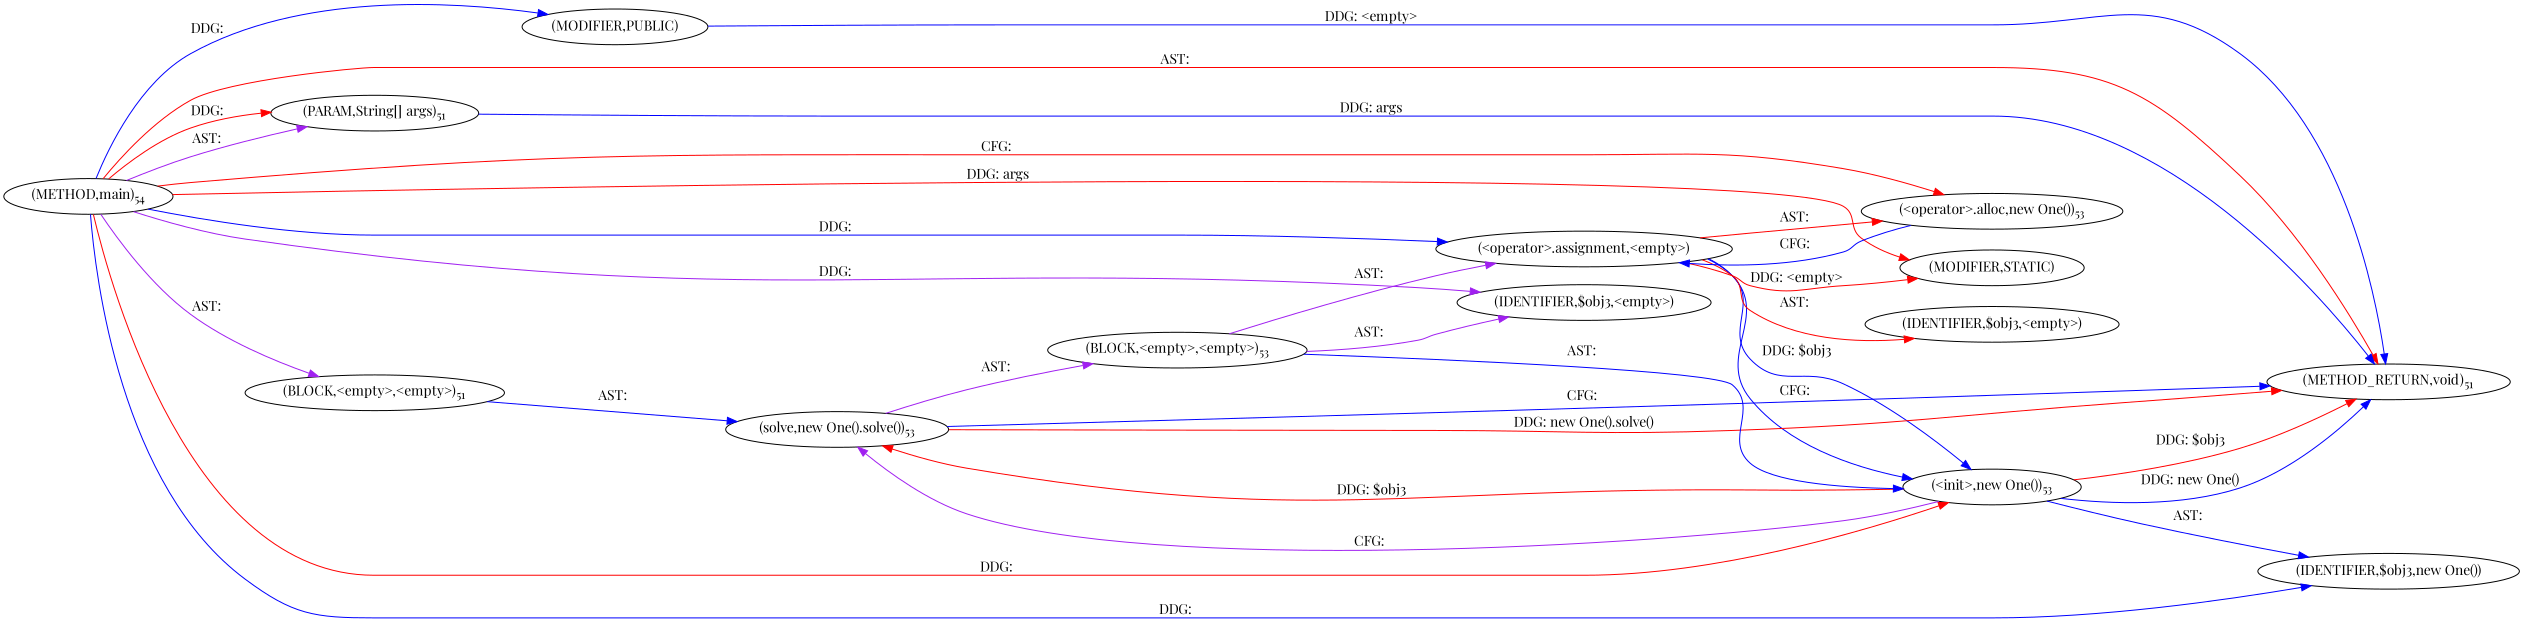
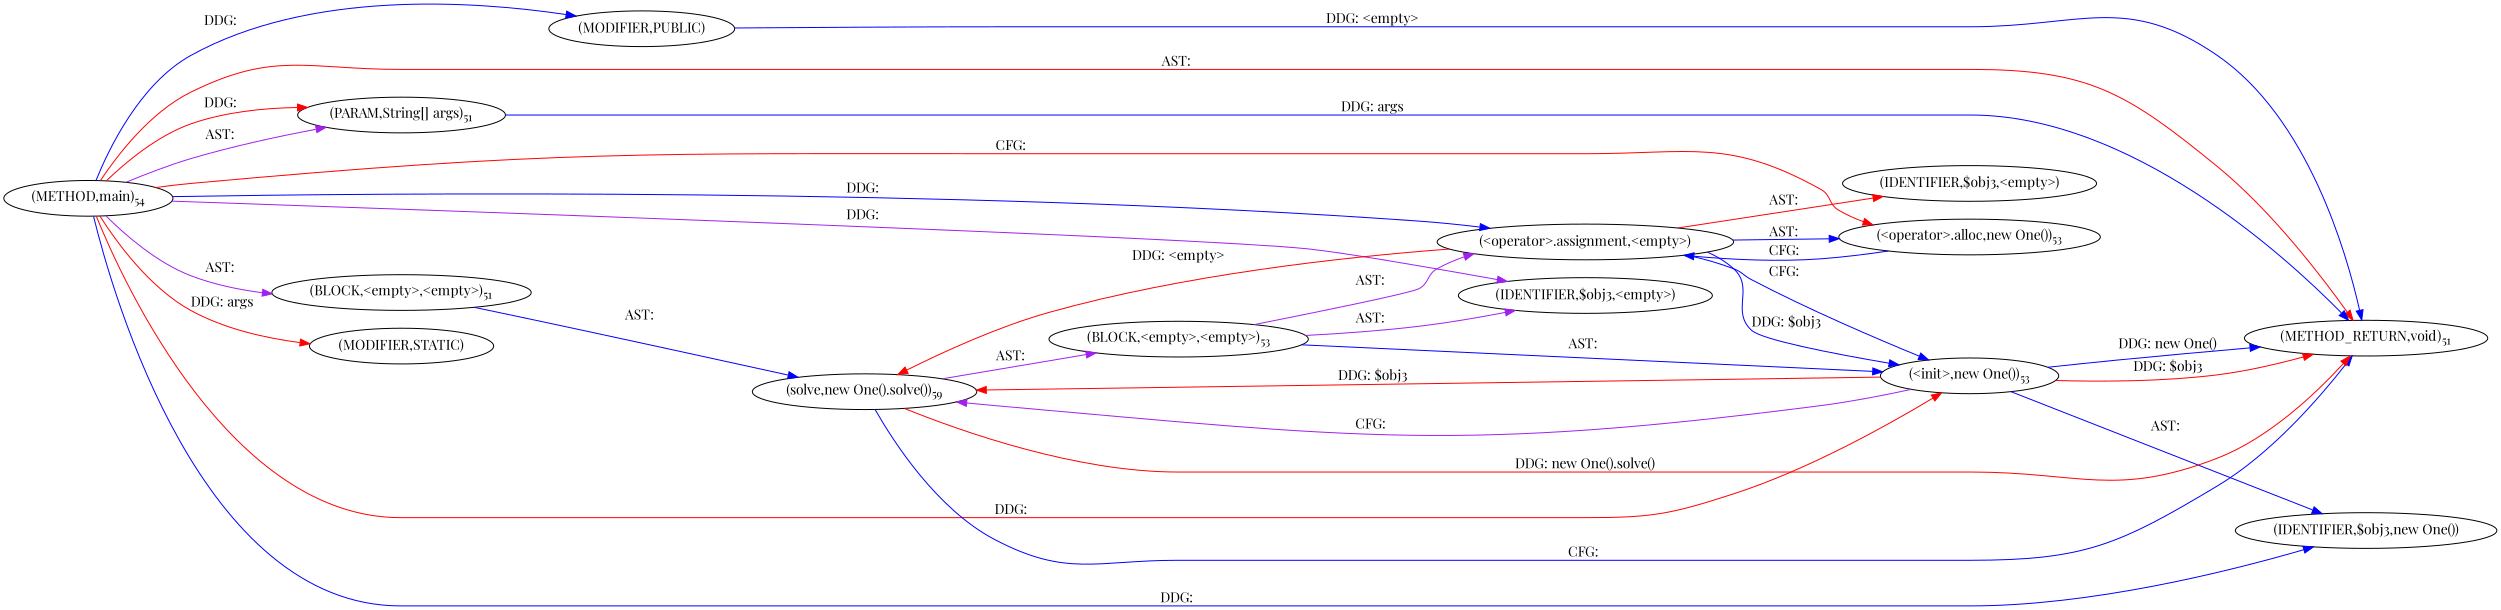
(1786, 230) -> (1781, 239)
(1793, 291) -> (1172, 284)
(910, 428) -> (937, 390)
